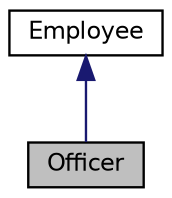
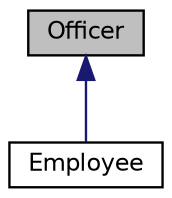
(86, 111) -> (86, 111)
